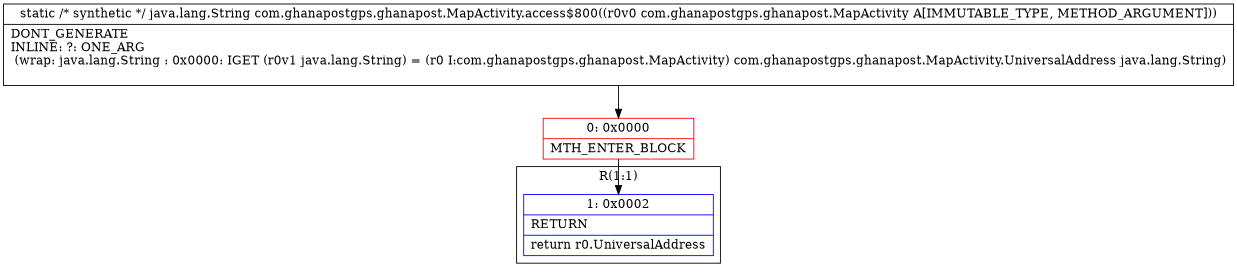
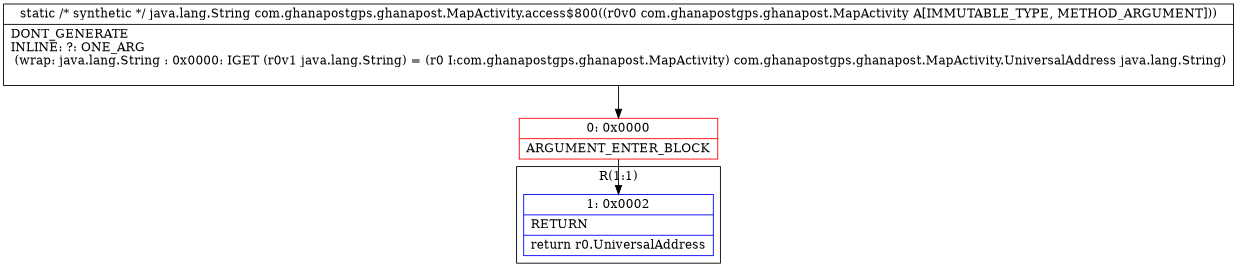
(619, 148) -> (619, 148)
